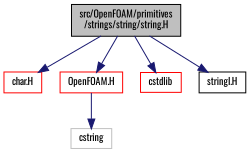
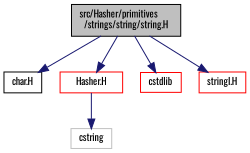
(126, 20) -> (126, 20)
(23, 82) -> (23, 82)
(91, 82) -> (91, 82)
(222, 82) -> (222, 82)
